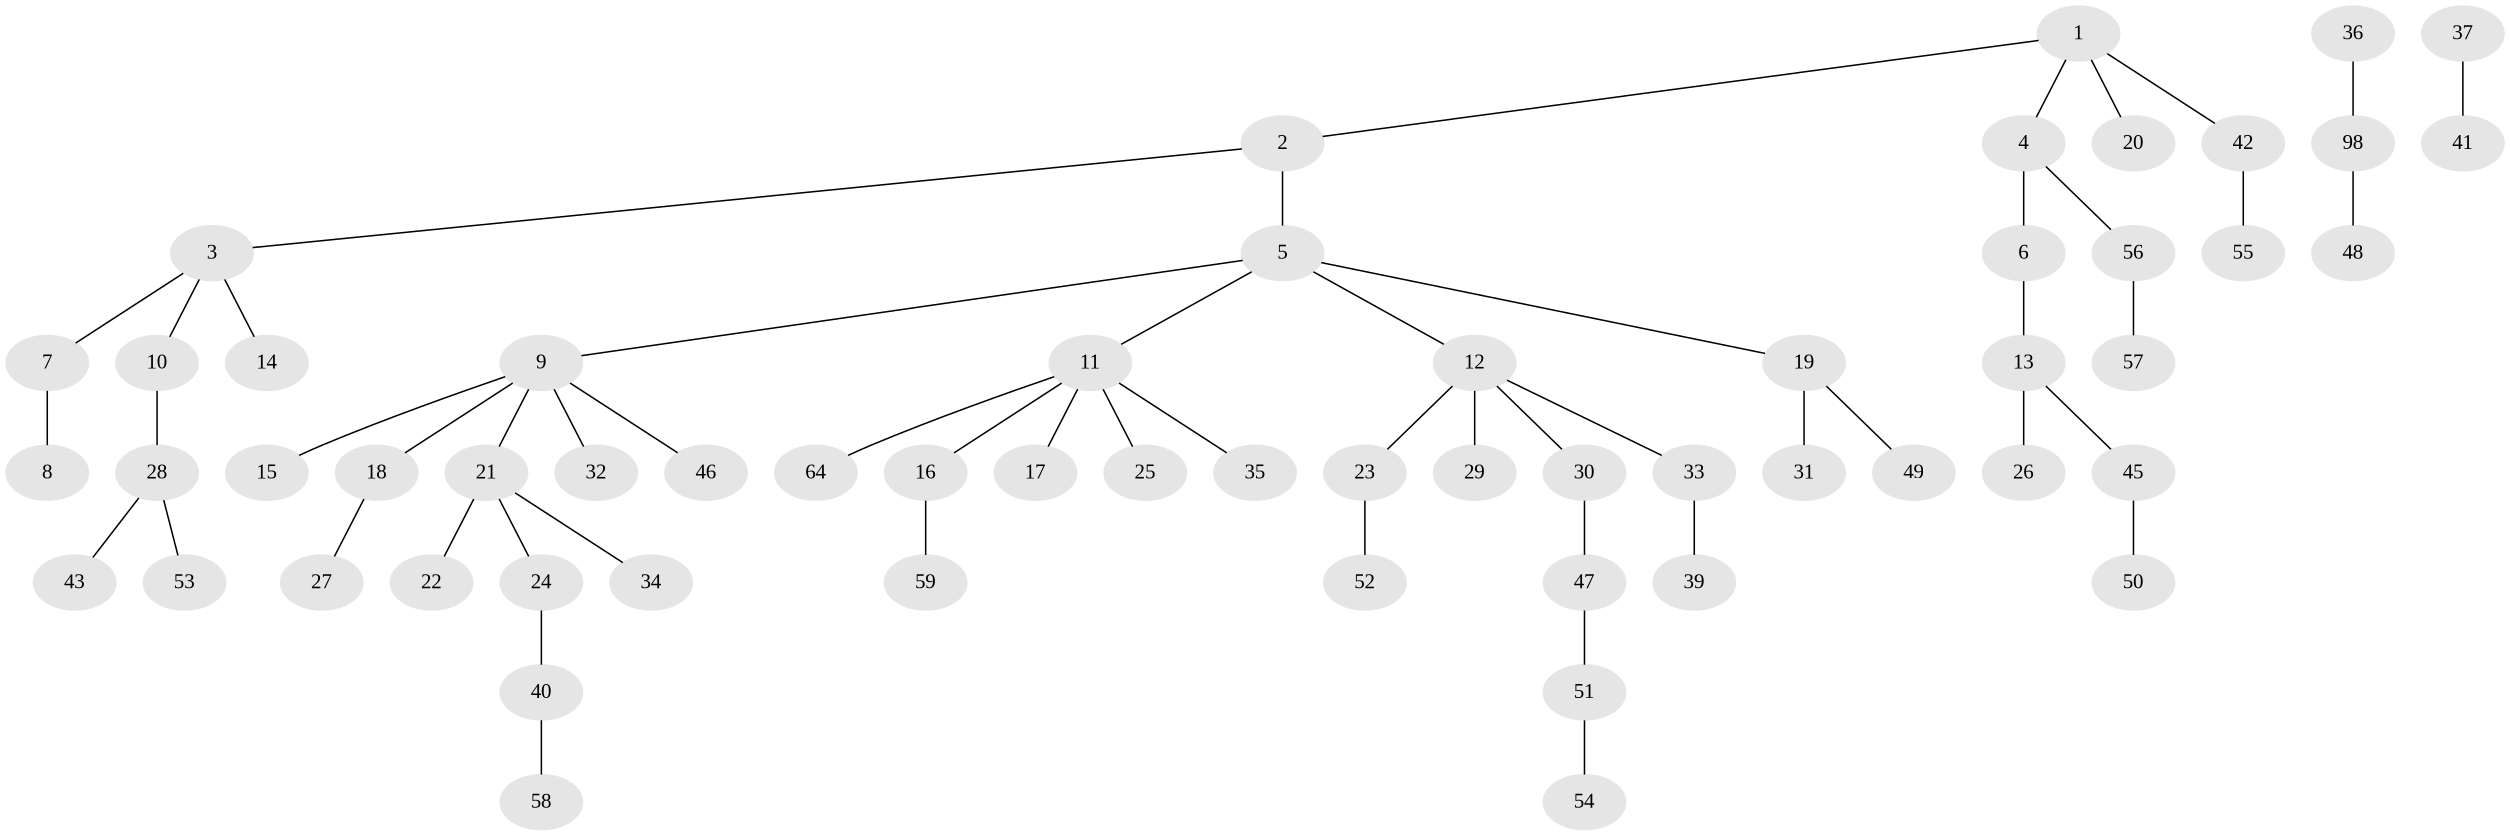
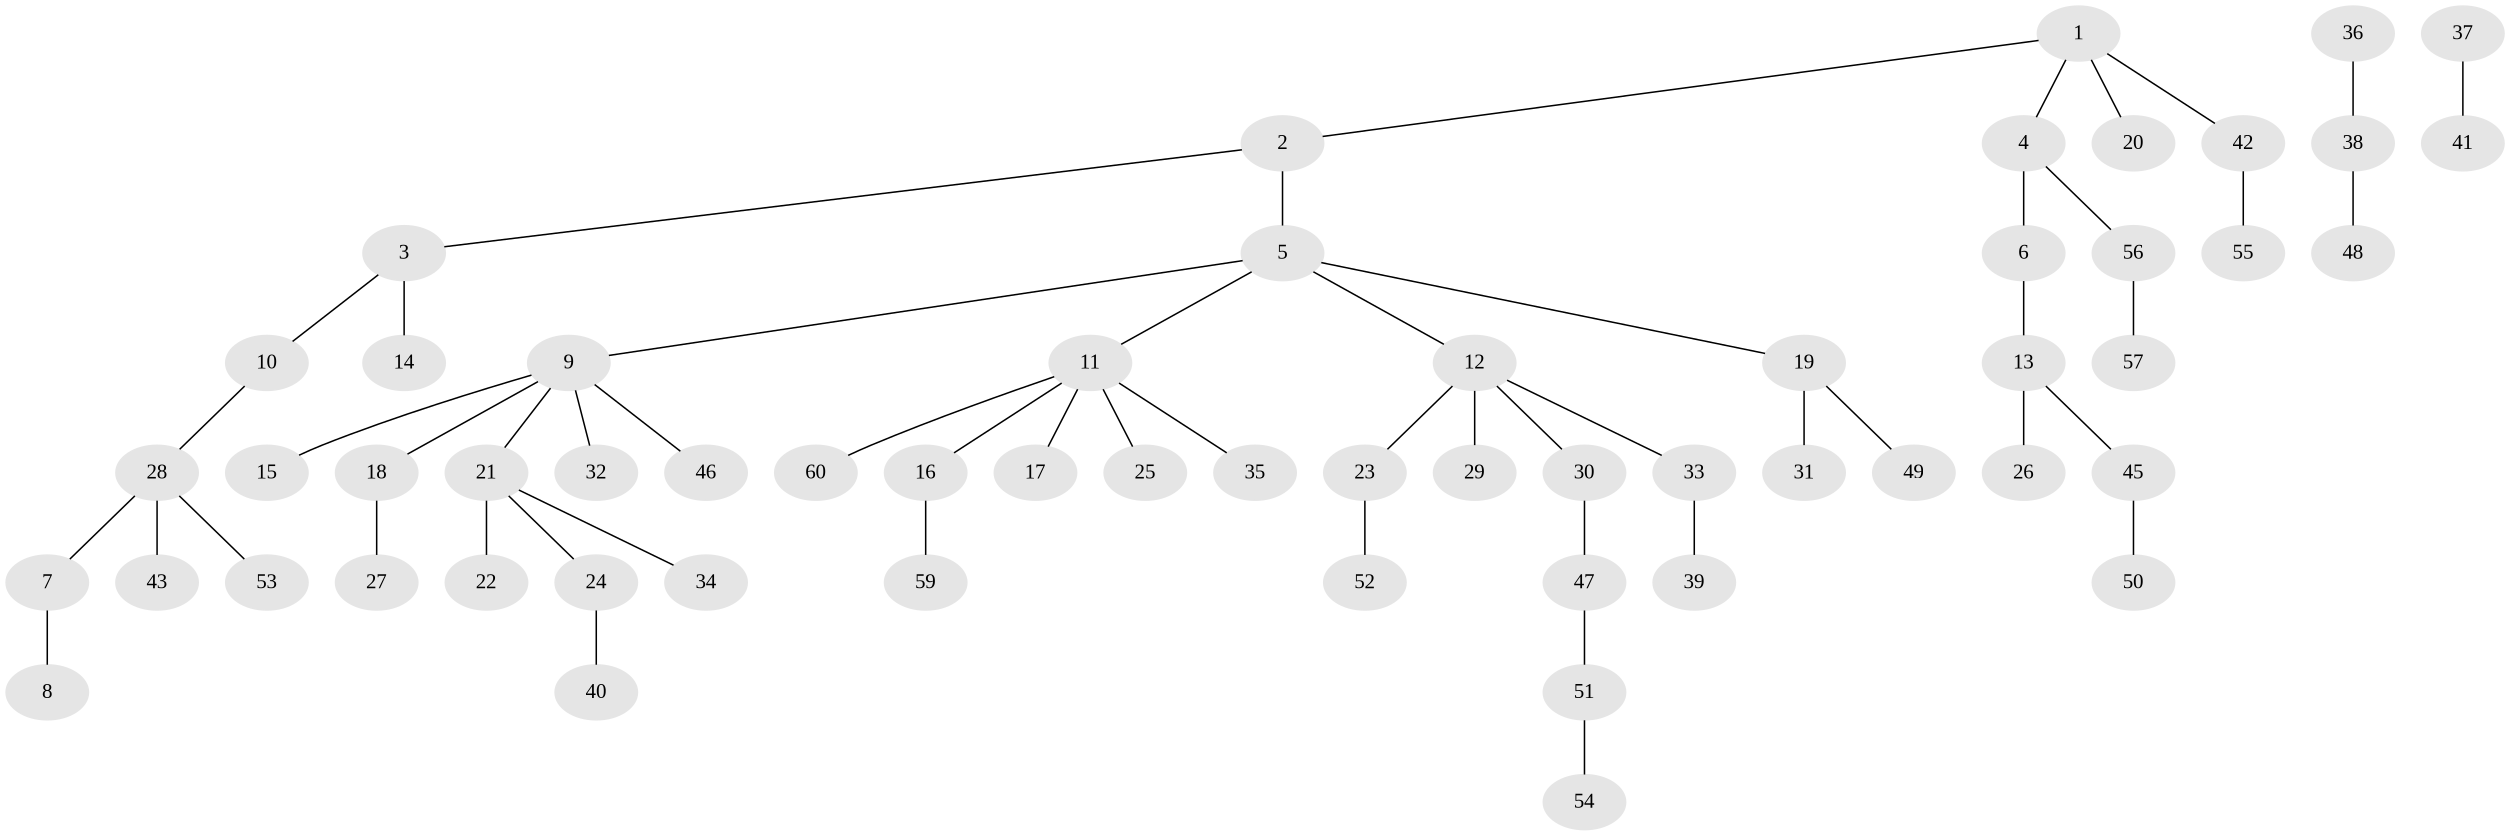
(2353, 143) -> (2353, 143)
(129, 308) -> (102, 527)
(816, 473) -> (816, 473)
(541, 802) -> none
